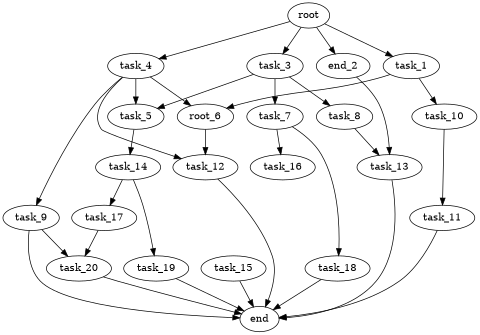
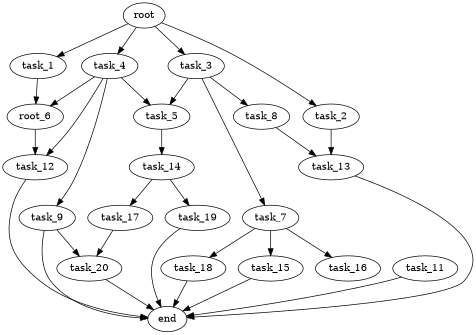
(343, 66) -> (331, 117)
(444, 117) -> none
none -> (271, 240)
